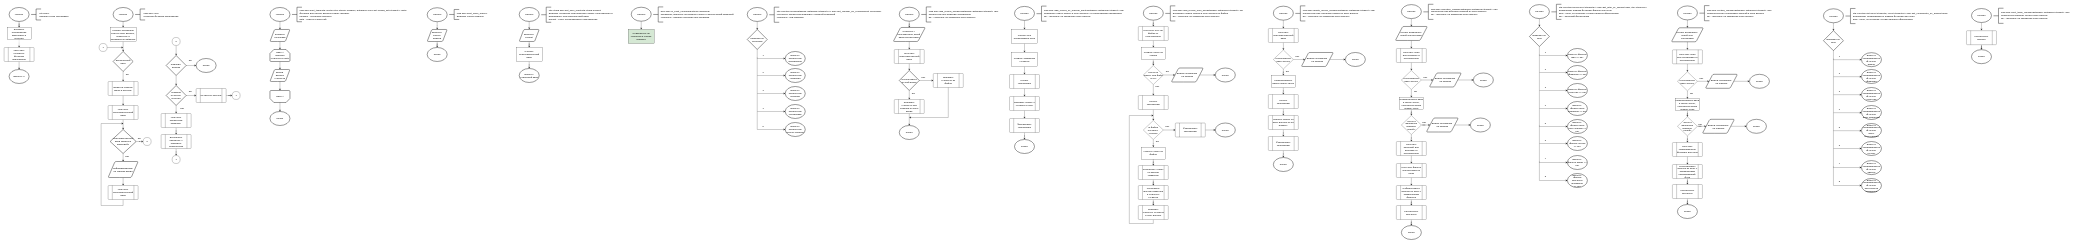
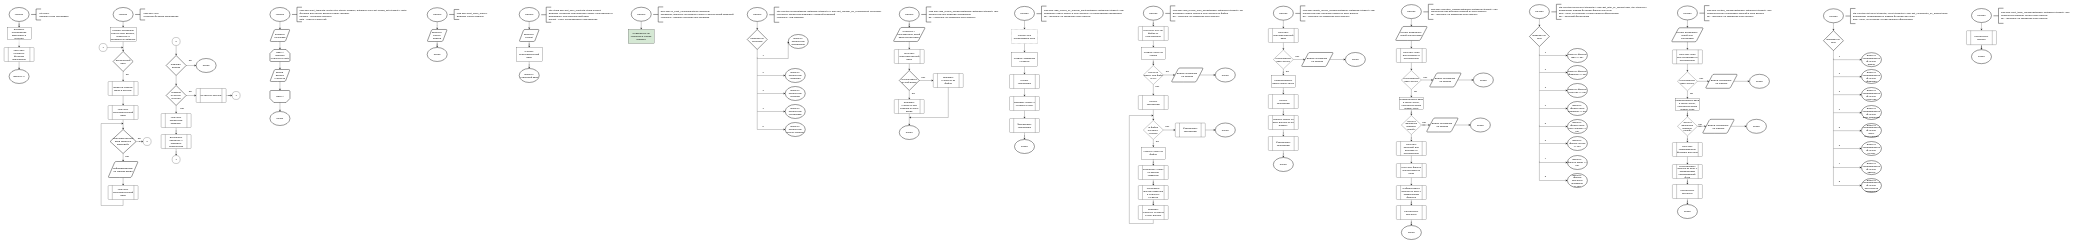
(1024, 36) -> (1024, 36)
(795, 58) -> (798, 41)
